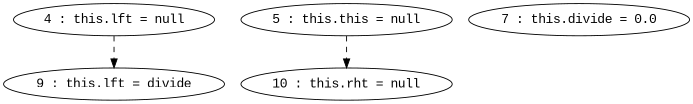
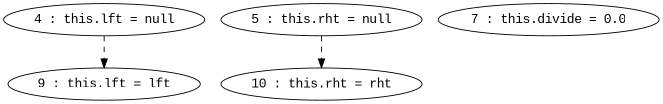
(347, 20) -> (321, 20)
(114, 84) -> (104, 84)
(347, 84) -> (321, 84)
